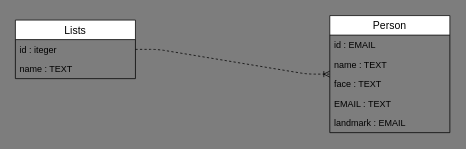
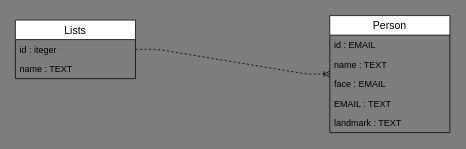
(358, 84) -> (360, 84)
(369, 123) -> (367, 123)
